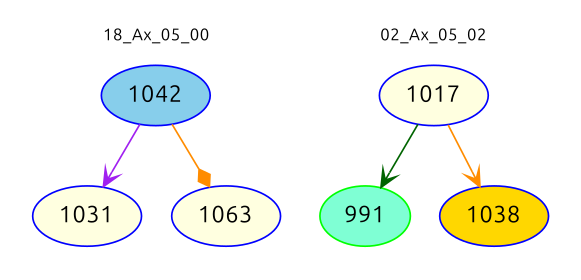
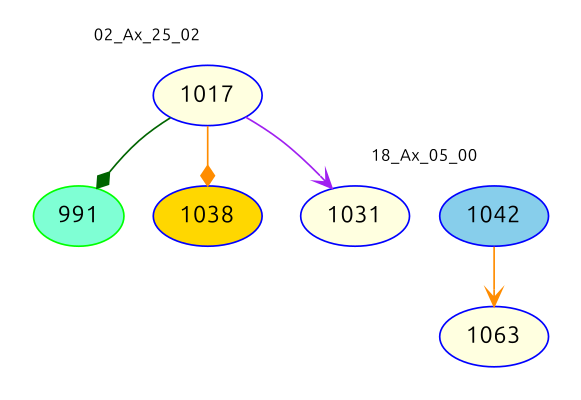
(434, 36) -> (147, 36)
(185, 147) -> (494, 268)
(126, 148) -> (300, 156)
(460, 148) -> (208, 146)
(404, 149) -> (138, 142)
